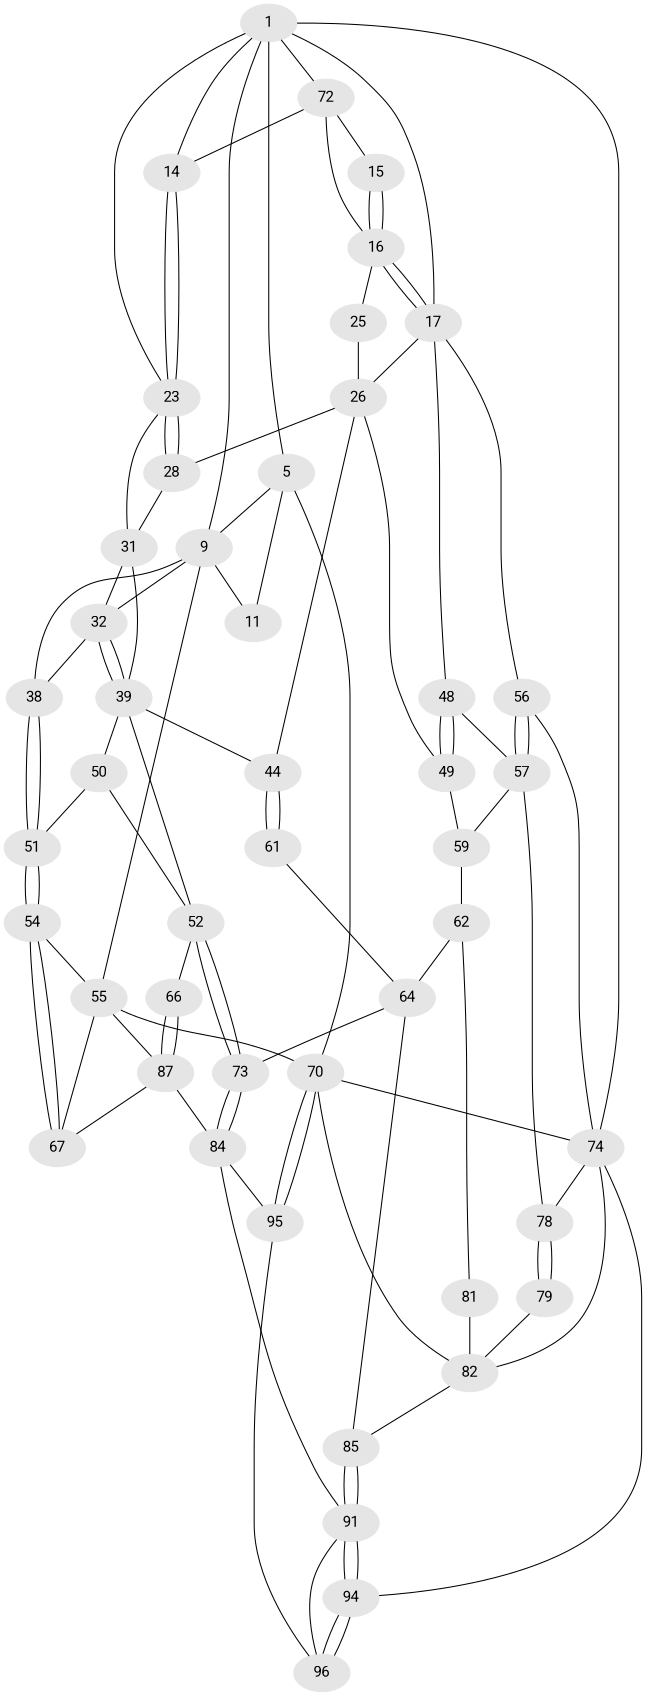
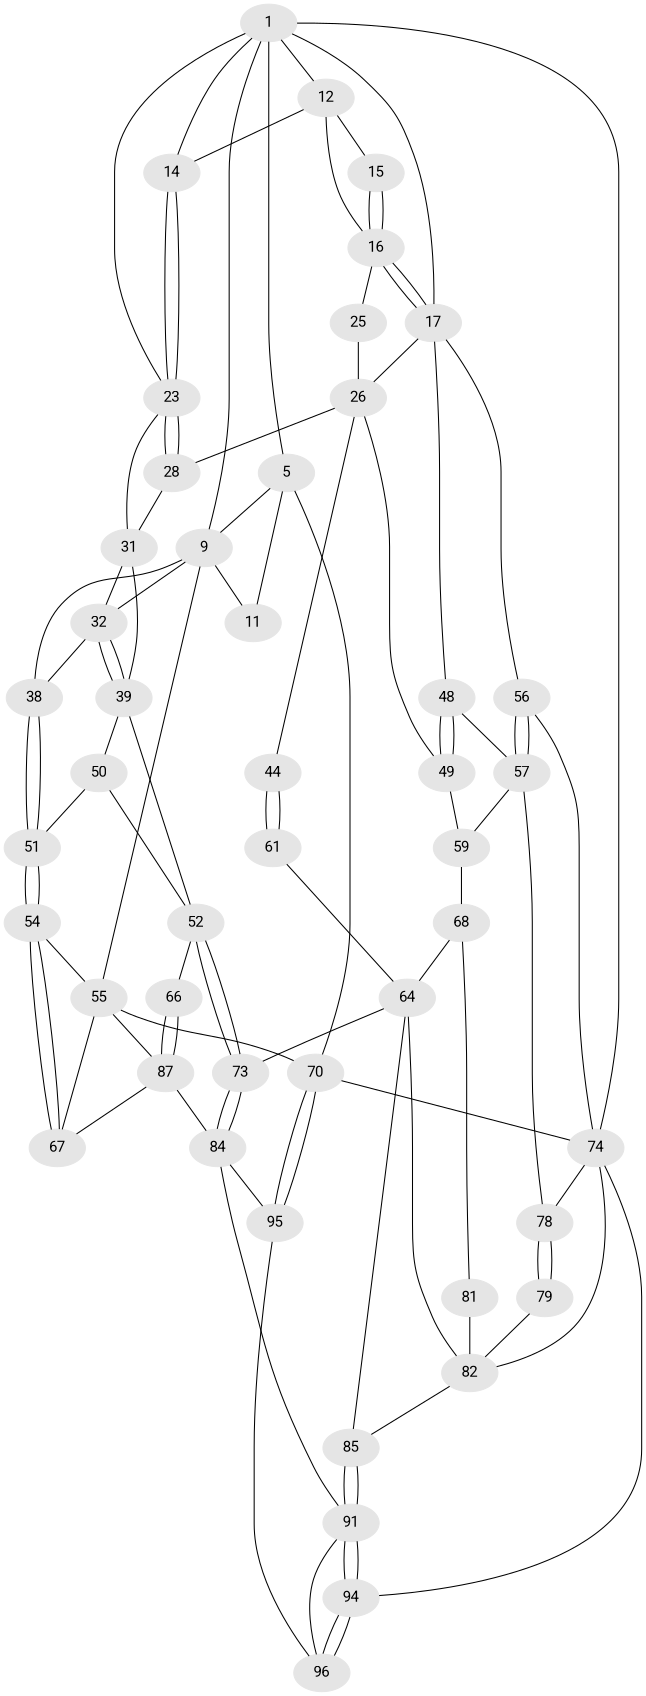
(326, 98) -> (326, 98)
(198, 735) -> none
(461, 923) -> (461, 923)
(358, 1240) -> (413, 1191)
